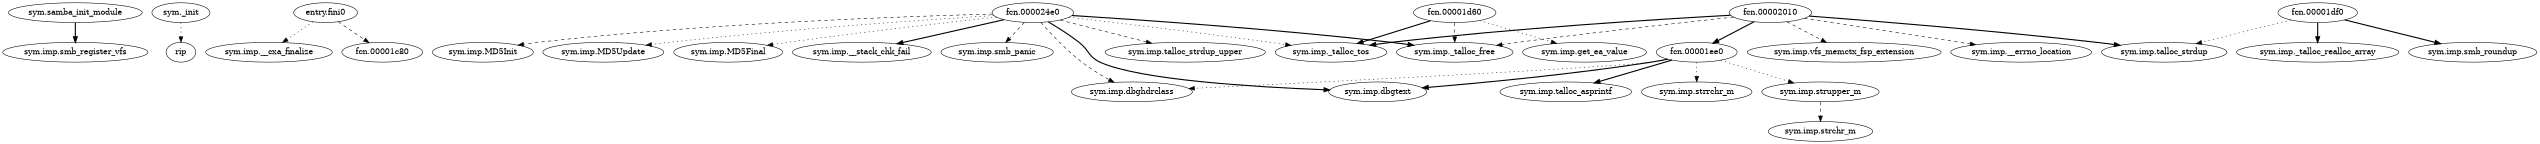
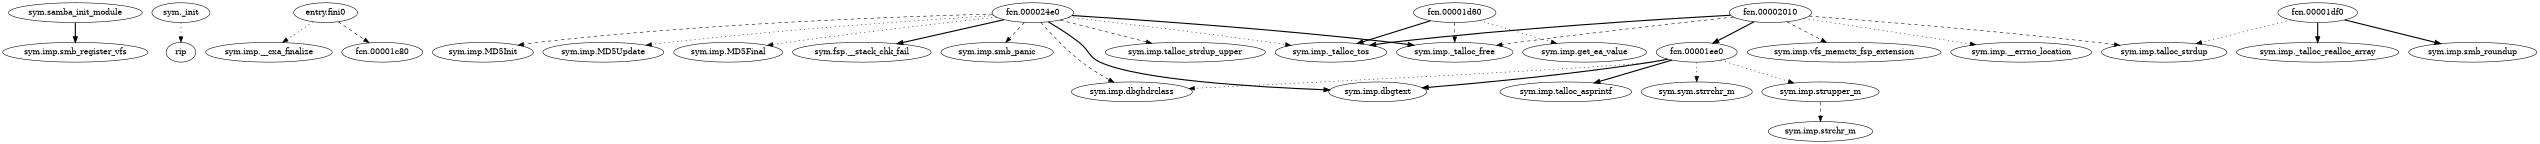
(1962, 29) -> (1962, 29)
(1887, 31) -> (1887, 31)
(862, 52) -> (862, 52)
(1697, 92) -> (1697, 92)
